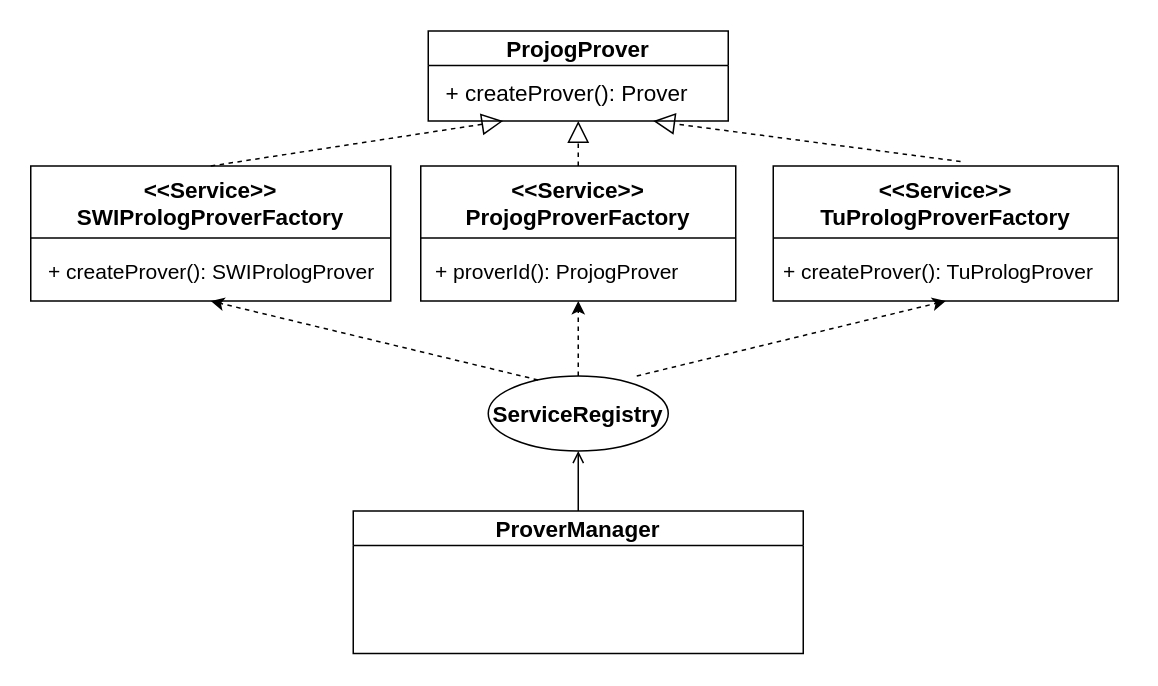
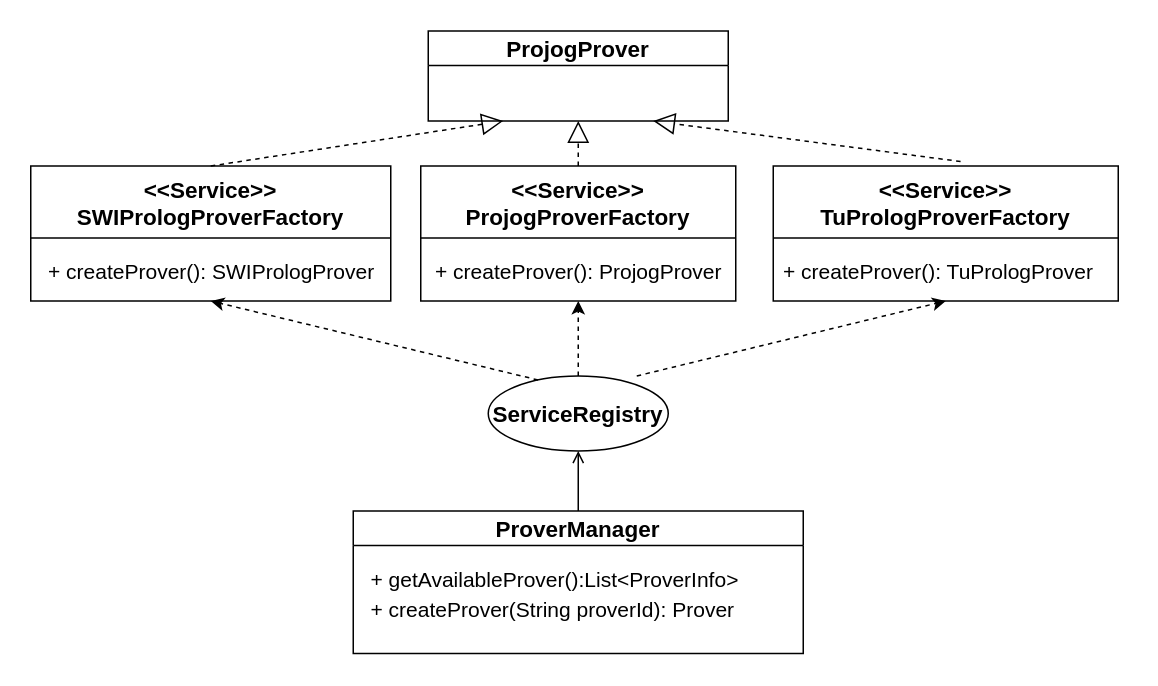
(571, 91) -> none
(560, 271) -> (580, 271)
none -> (563, 578)
none -> (563, 608)
